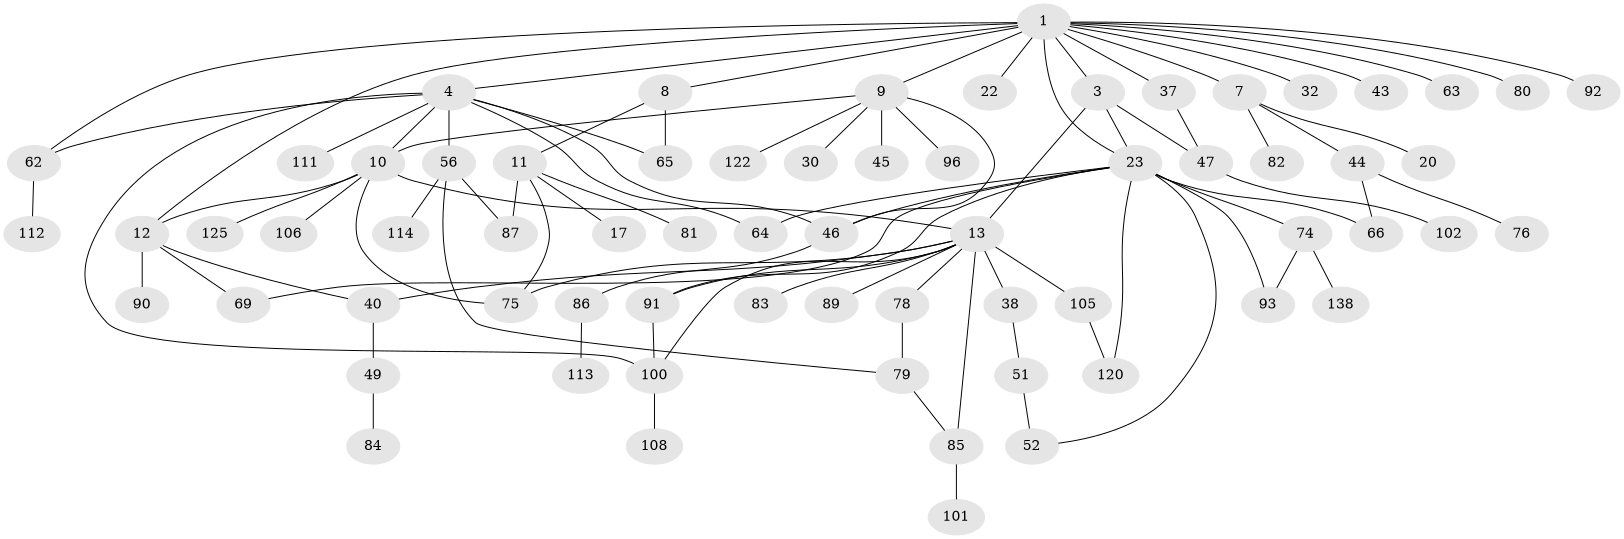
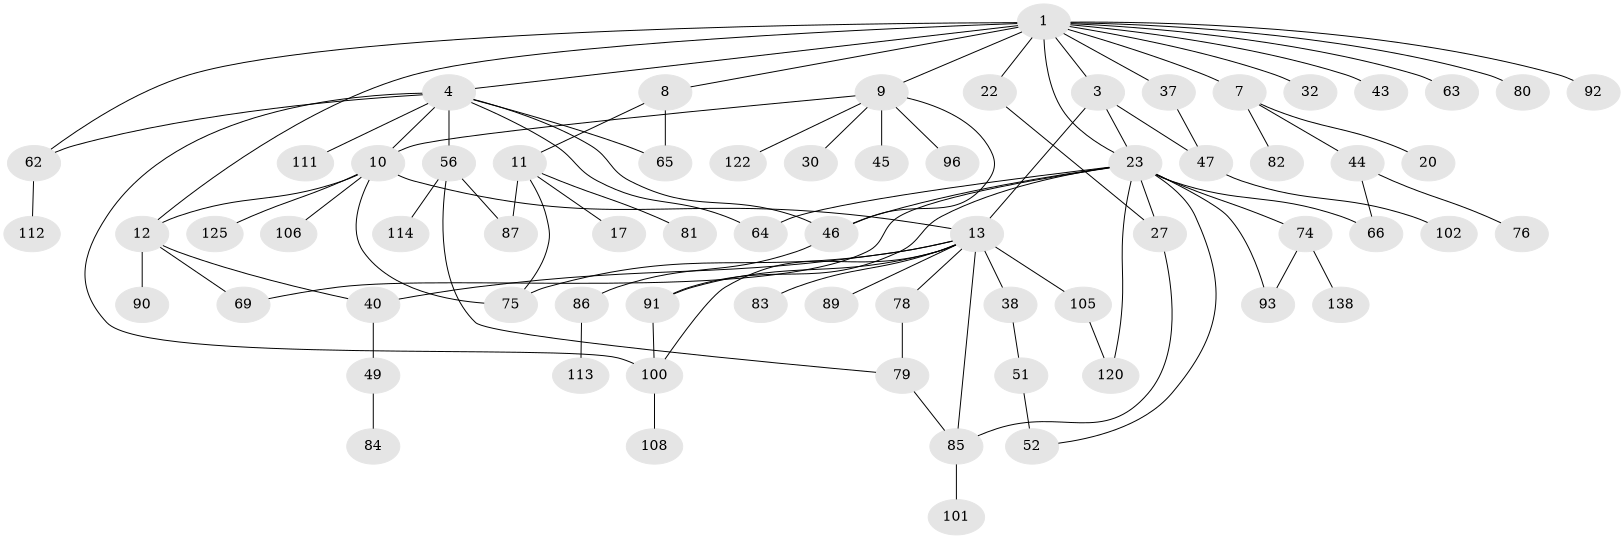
none -> (1160, 234)
